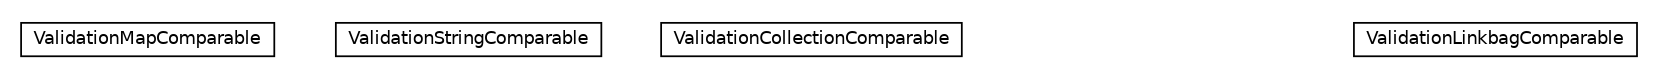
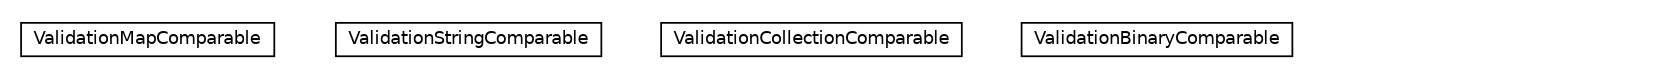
none -> (1157, 39)
(1495, 39) -> none
